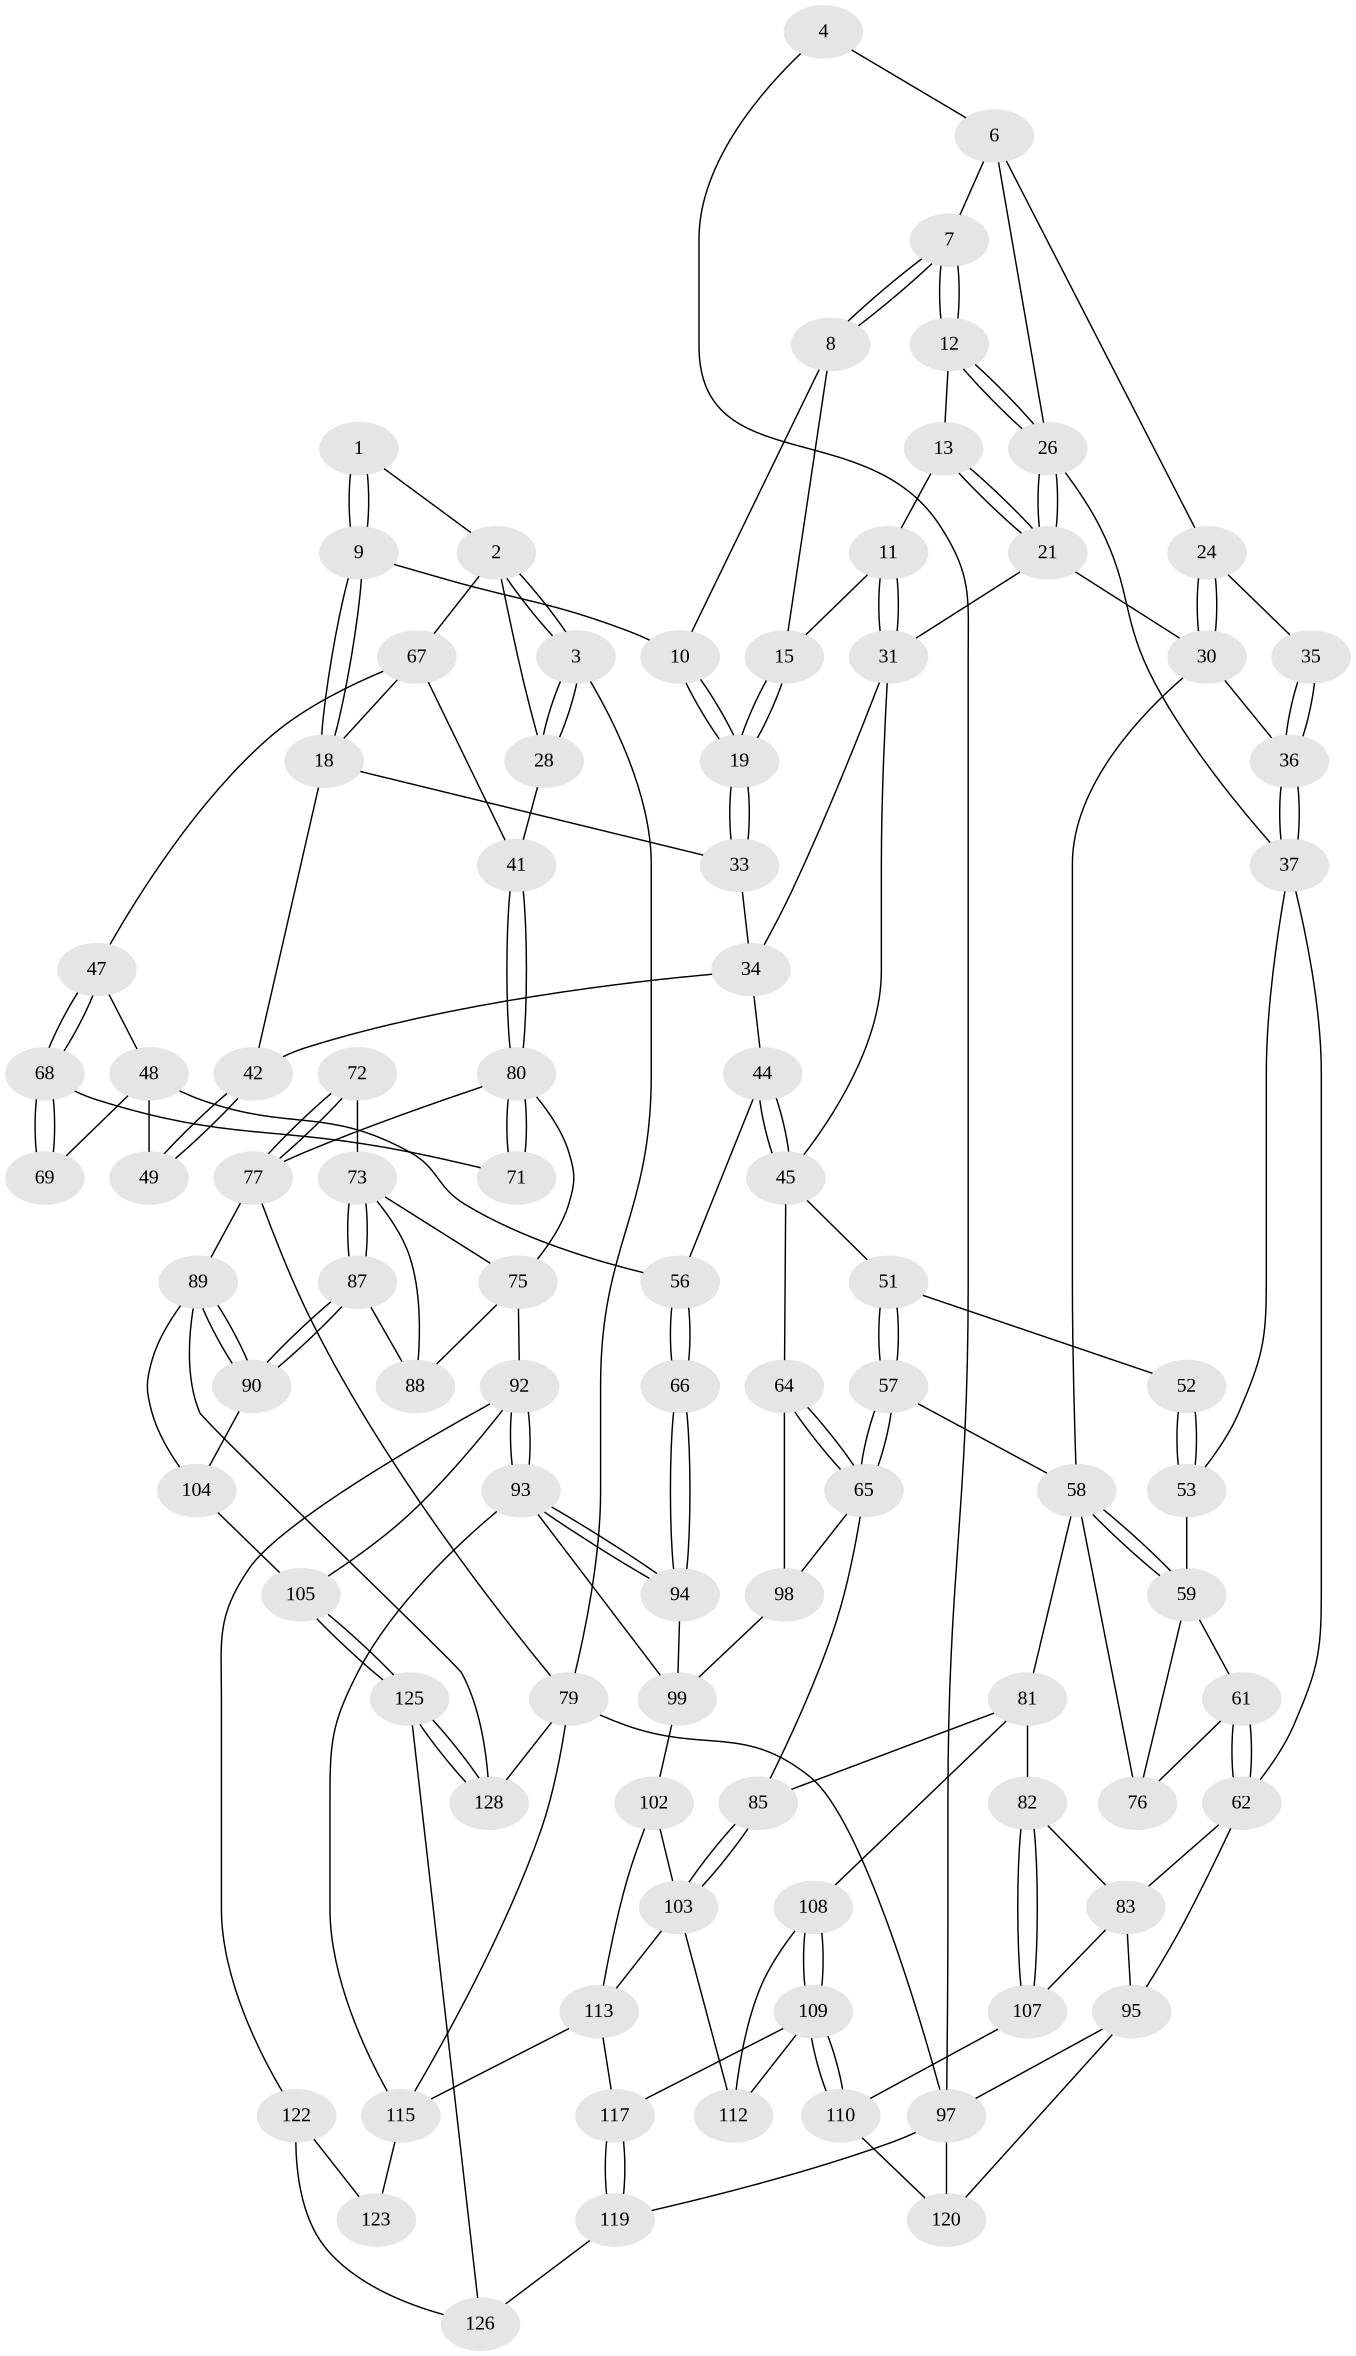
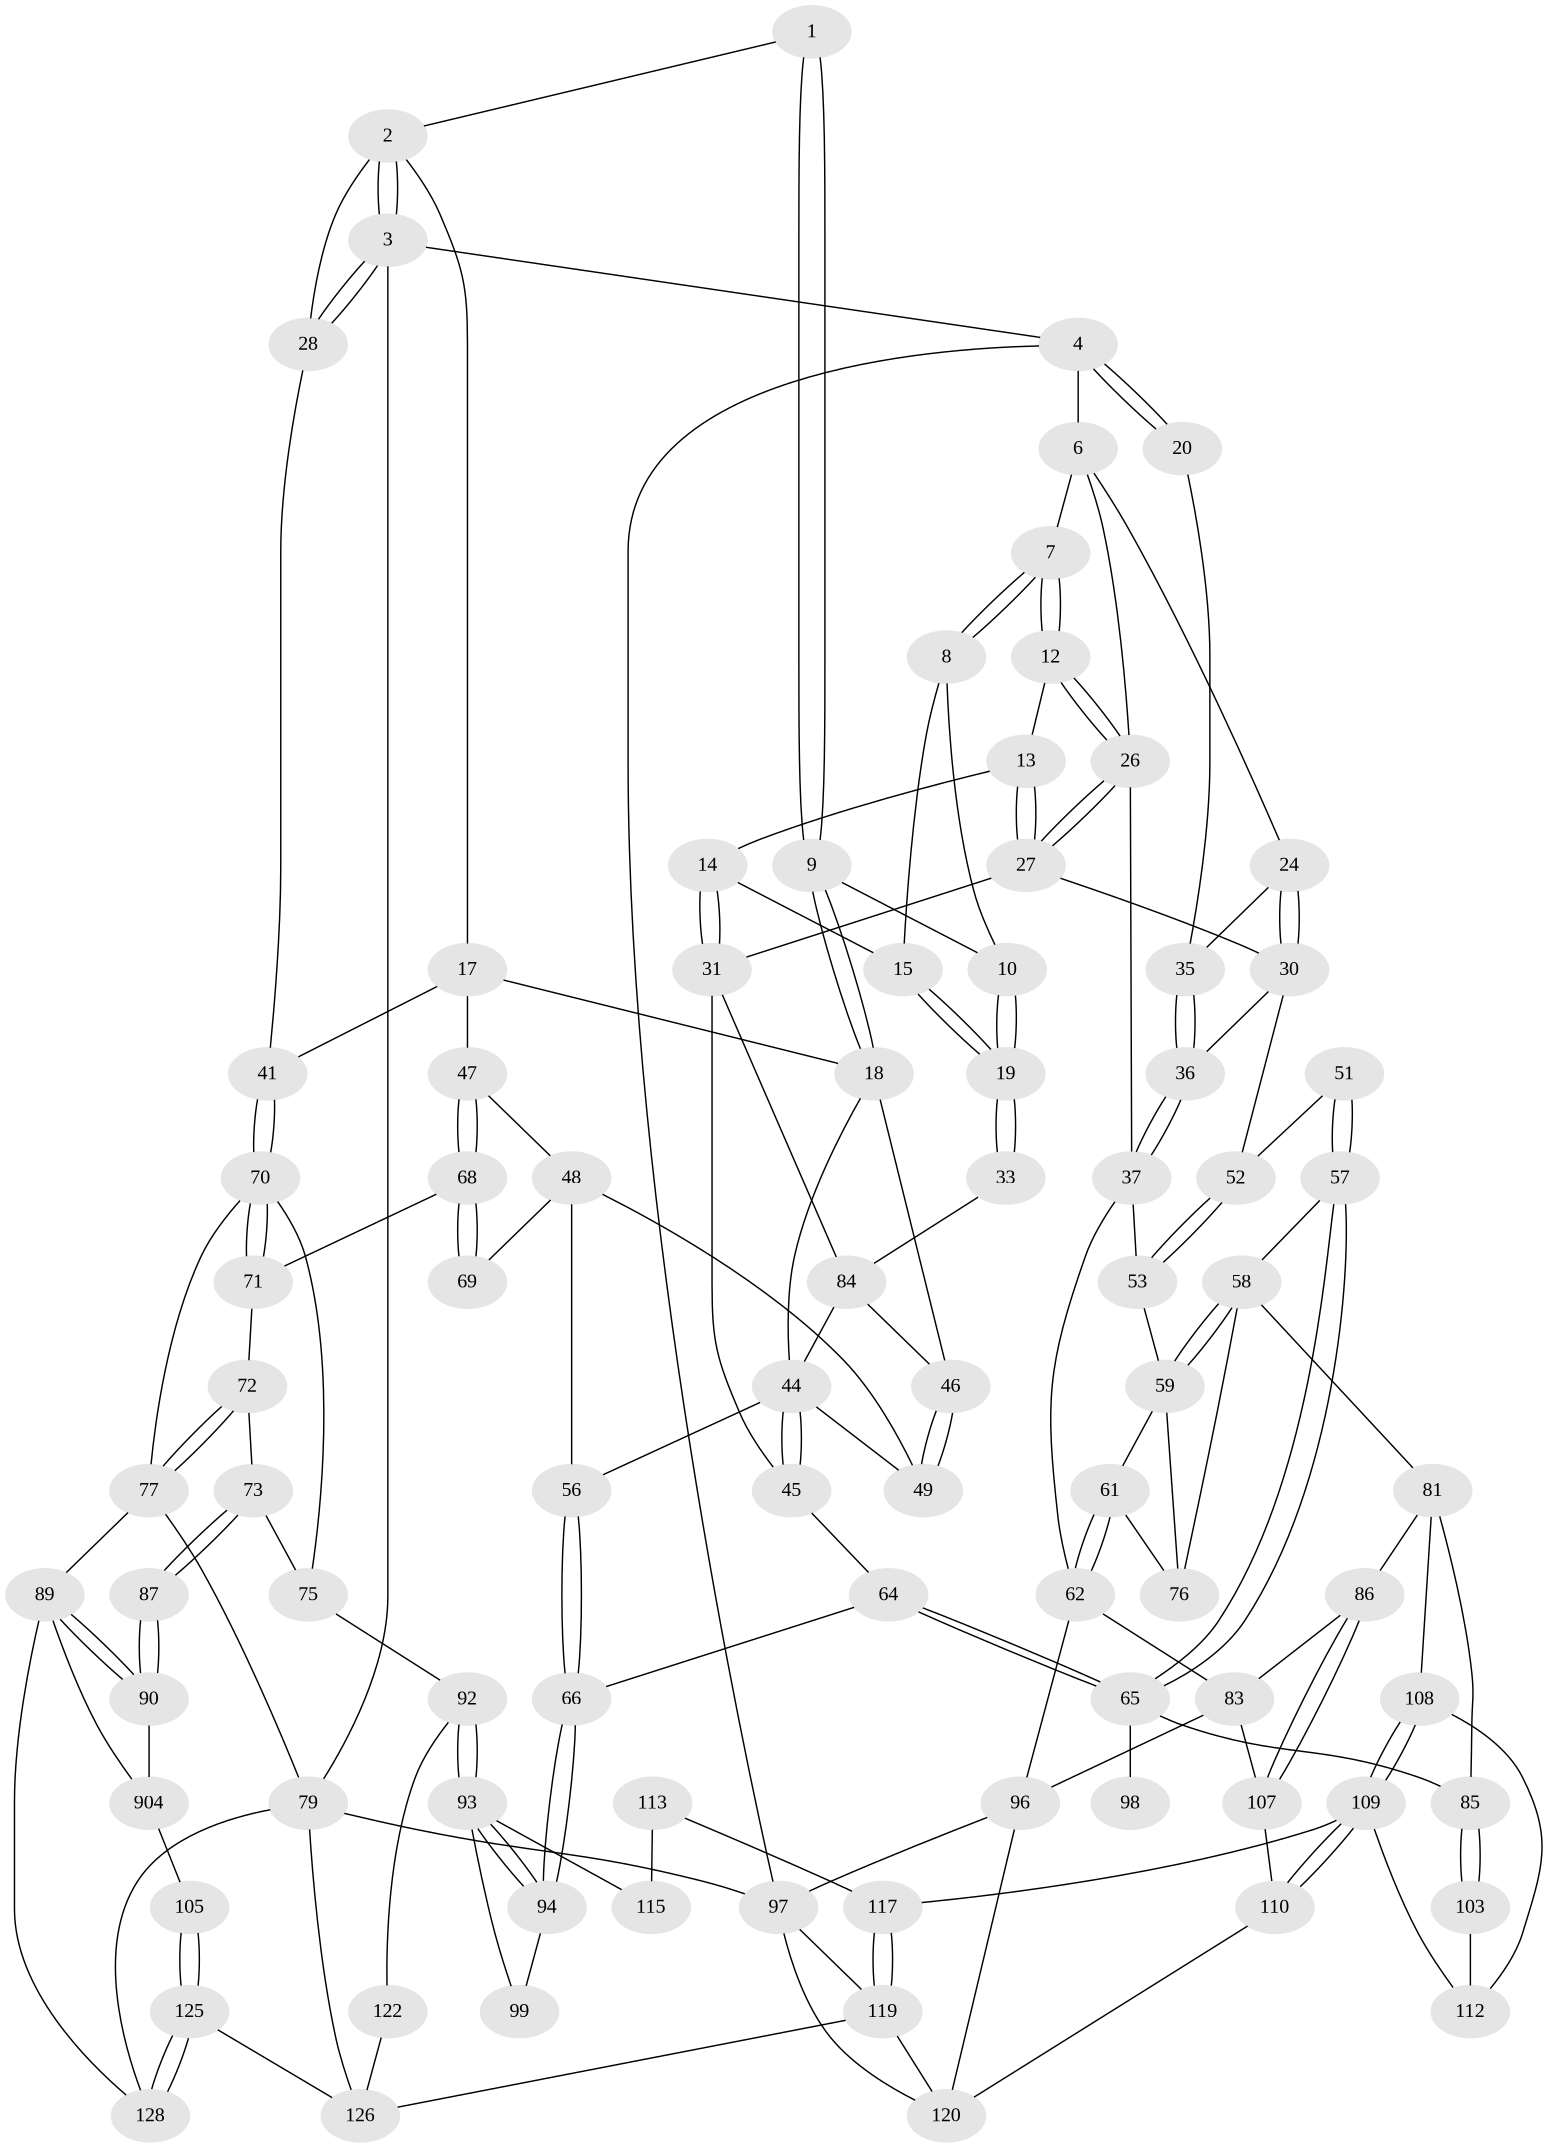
none -> (733, 292)
none -> (1182, 449)
(889, 553) -> (708, 865)
(1048, 553) -> (1026, 865)
(417, 657) -> (467, 970)
(540, 815) -> (804, 1224)
(751, 970) -> (847, 1282)
(1072, 1053) -> (1263, 1074)
(253, 1074) -> (951, 1386)
(517, 1074) -> (260, 1178)
(837, 1230) -> none
none -> (250, 1334)
(415, 1386) -> none
none -> (858, 1439)
(197, 1491) -> (149, 1803)
(784, 1491) -> (736, 1645)
(427, 1497) -> none
(731, 1647) -> none
(654, 1803) -> none
(1028, 1803) -> (1365, 1595)
(507, 1915) -> (323, 1961)
(639, 1960) -> none
(1132, 2012) -> (1020, 1803)
none -> (915, 2064)
(376, 2220) -> none
